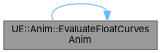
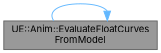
(81, 35) -> (81, 35)
